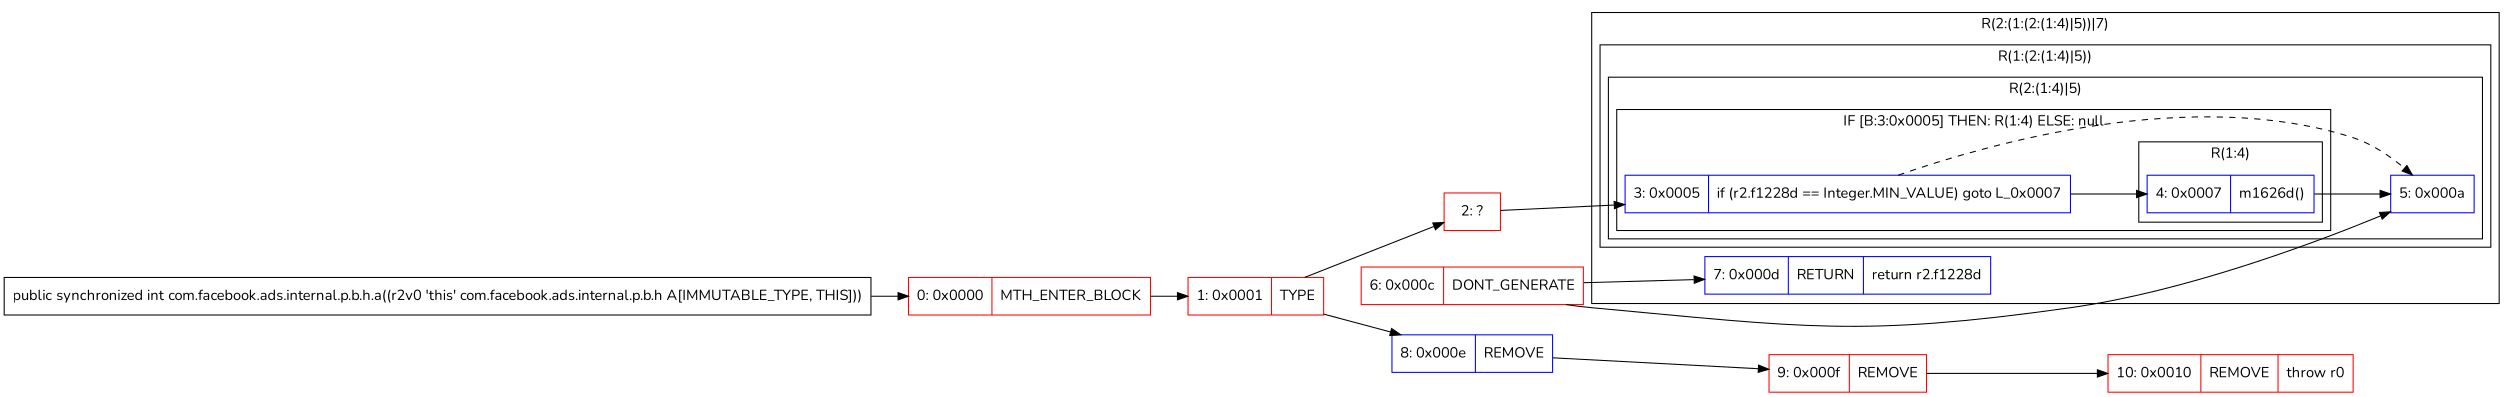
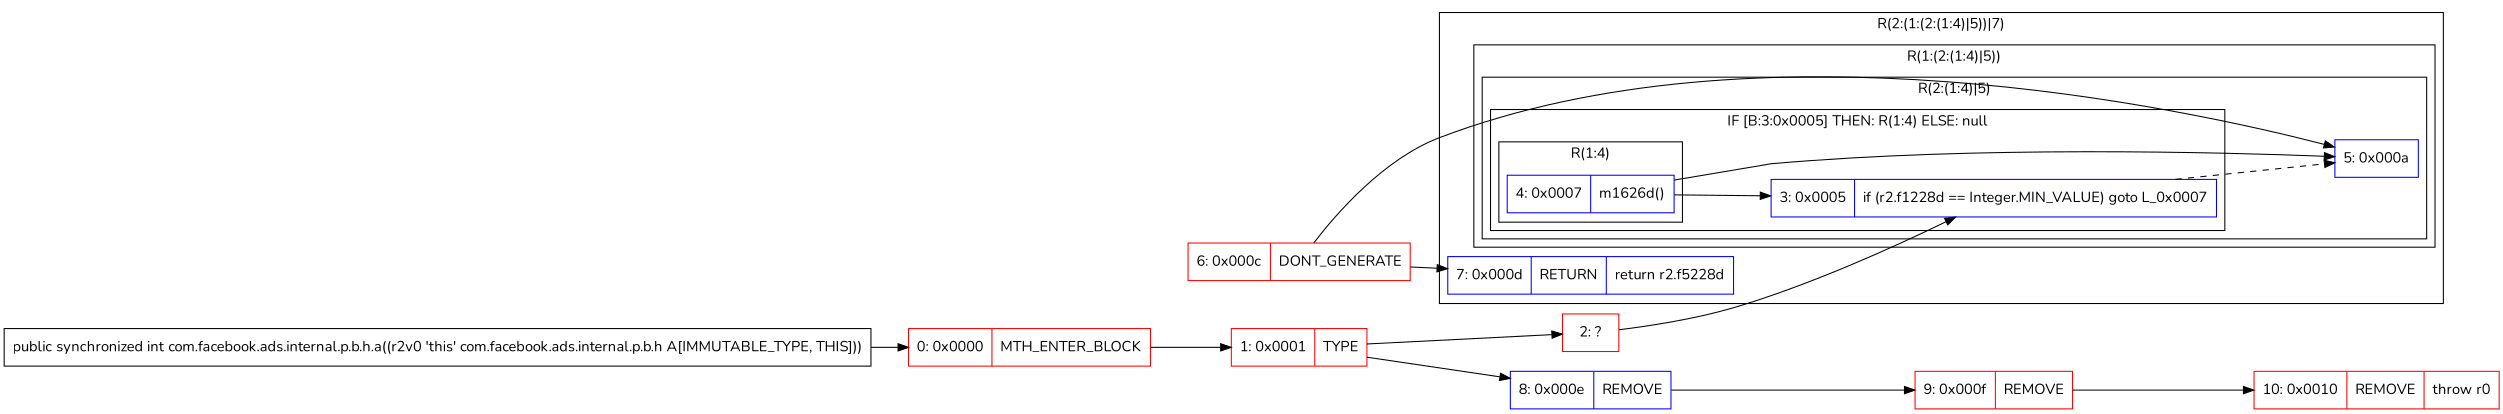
(2104, 194) -> (1717, 195)
(1927, 275) -> (1670, 275)
